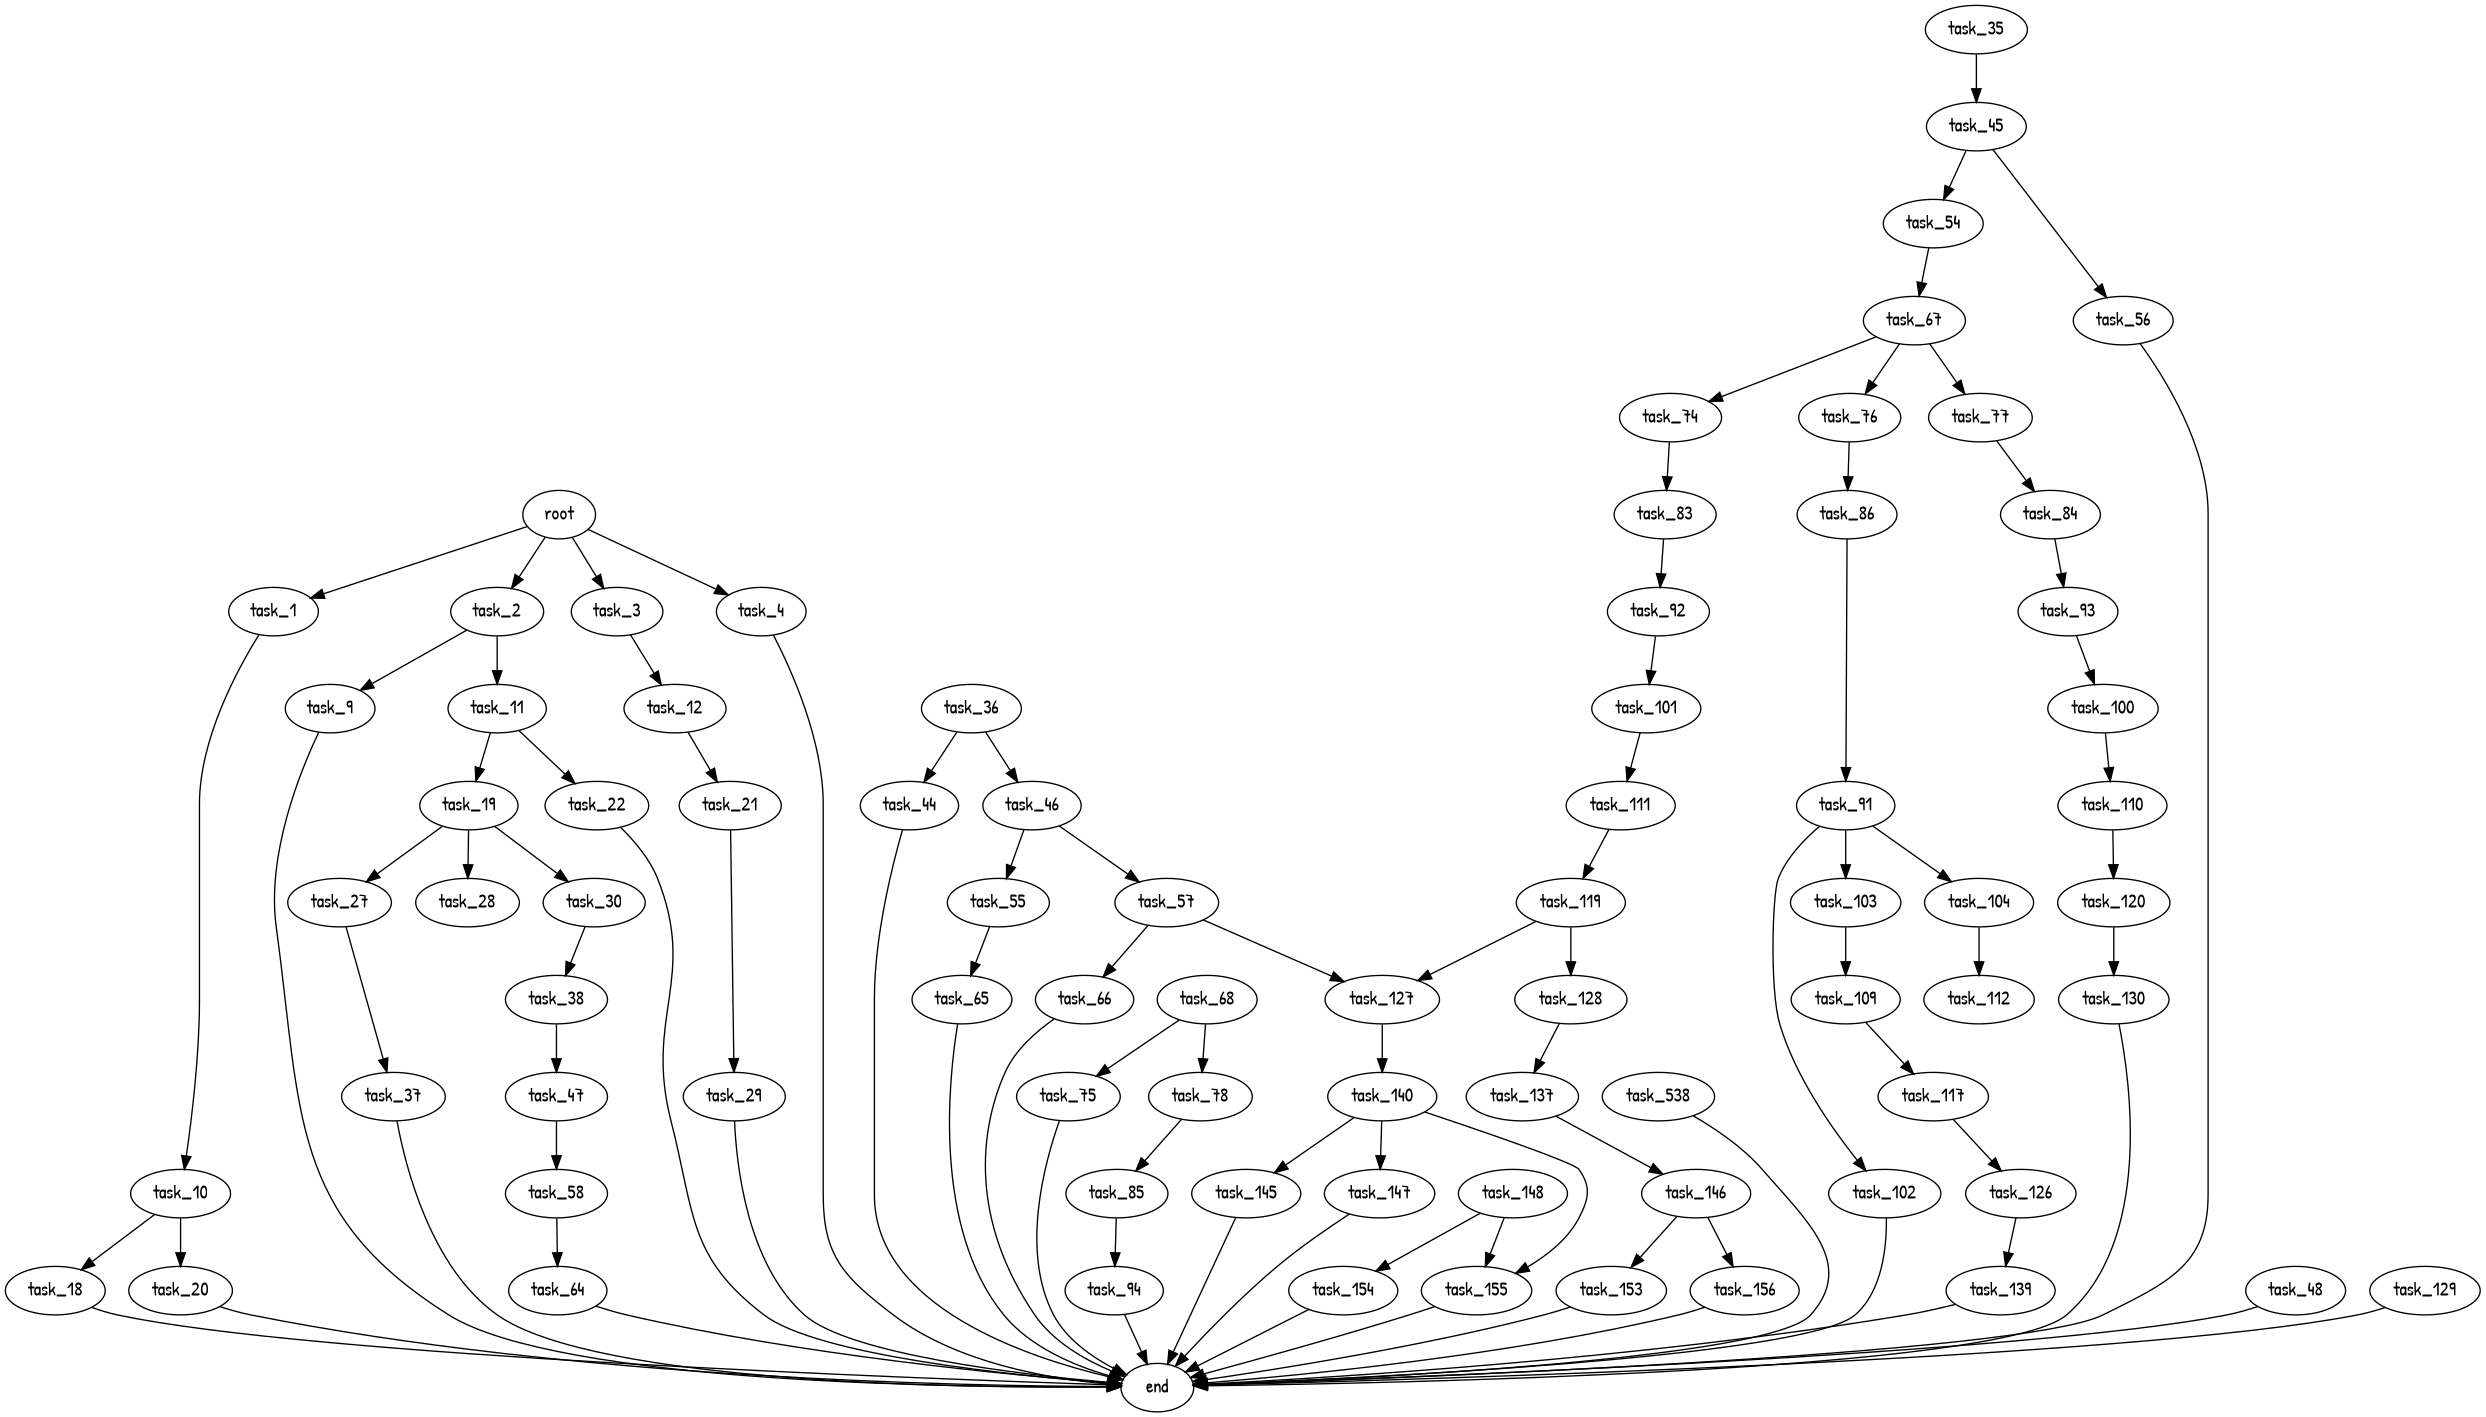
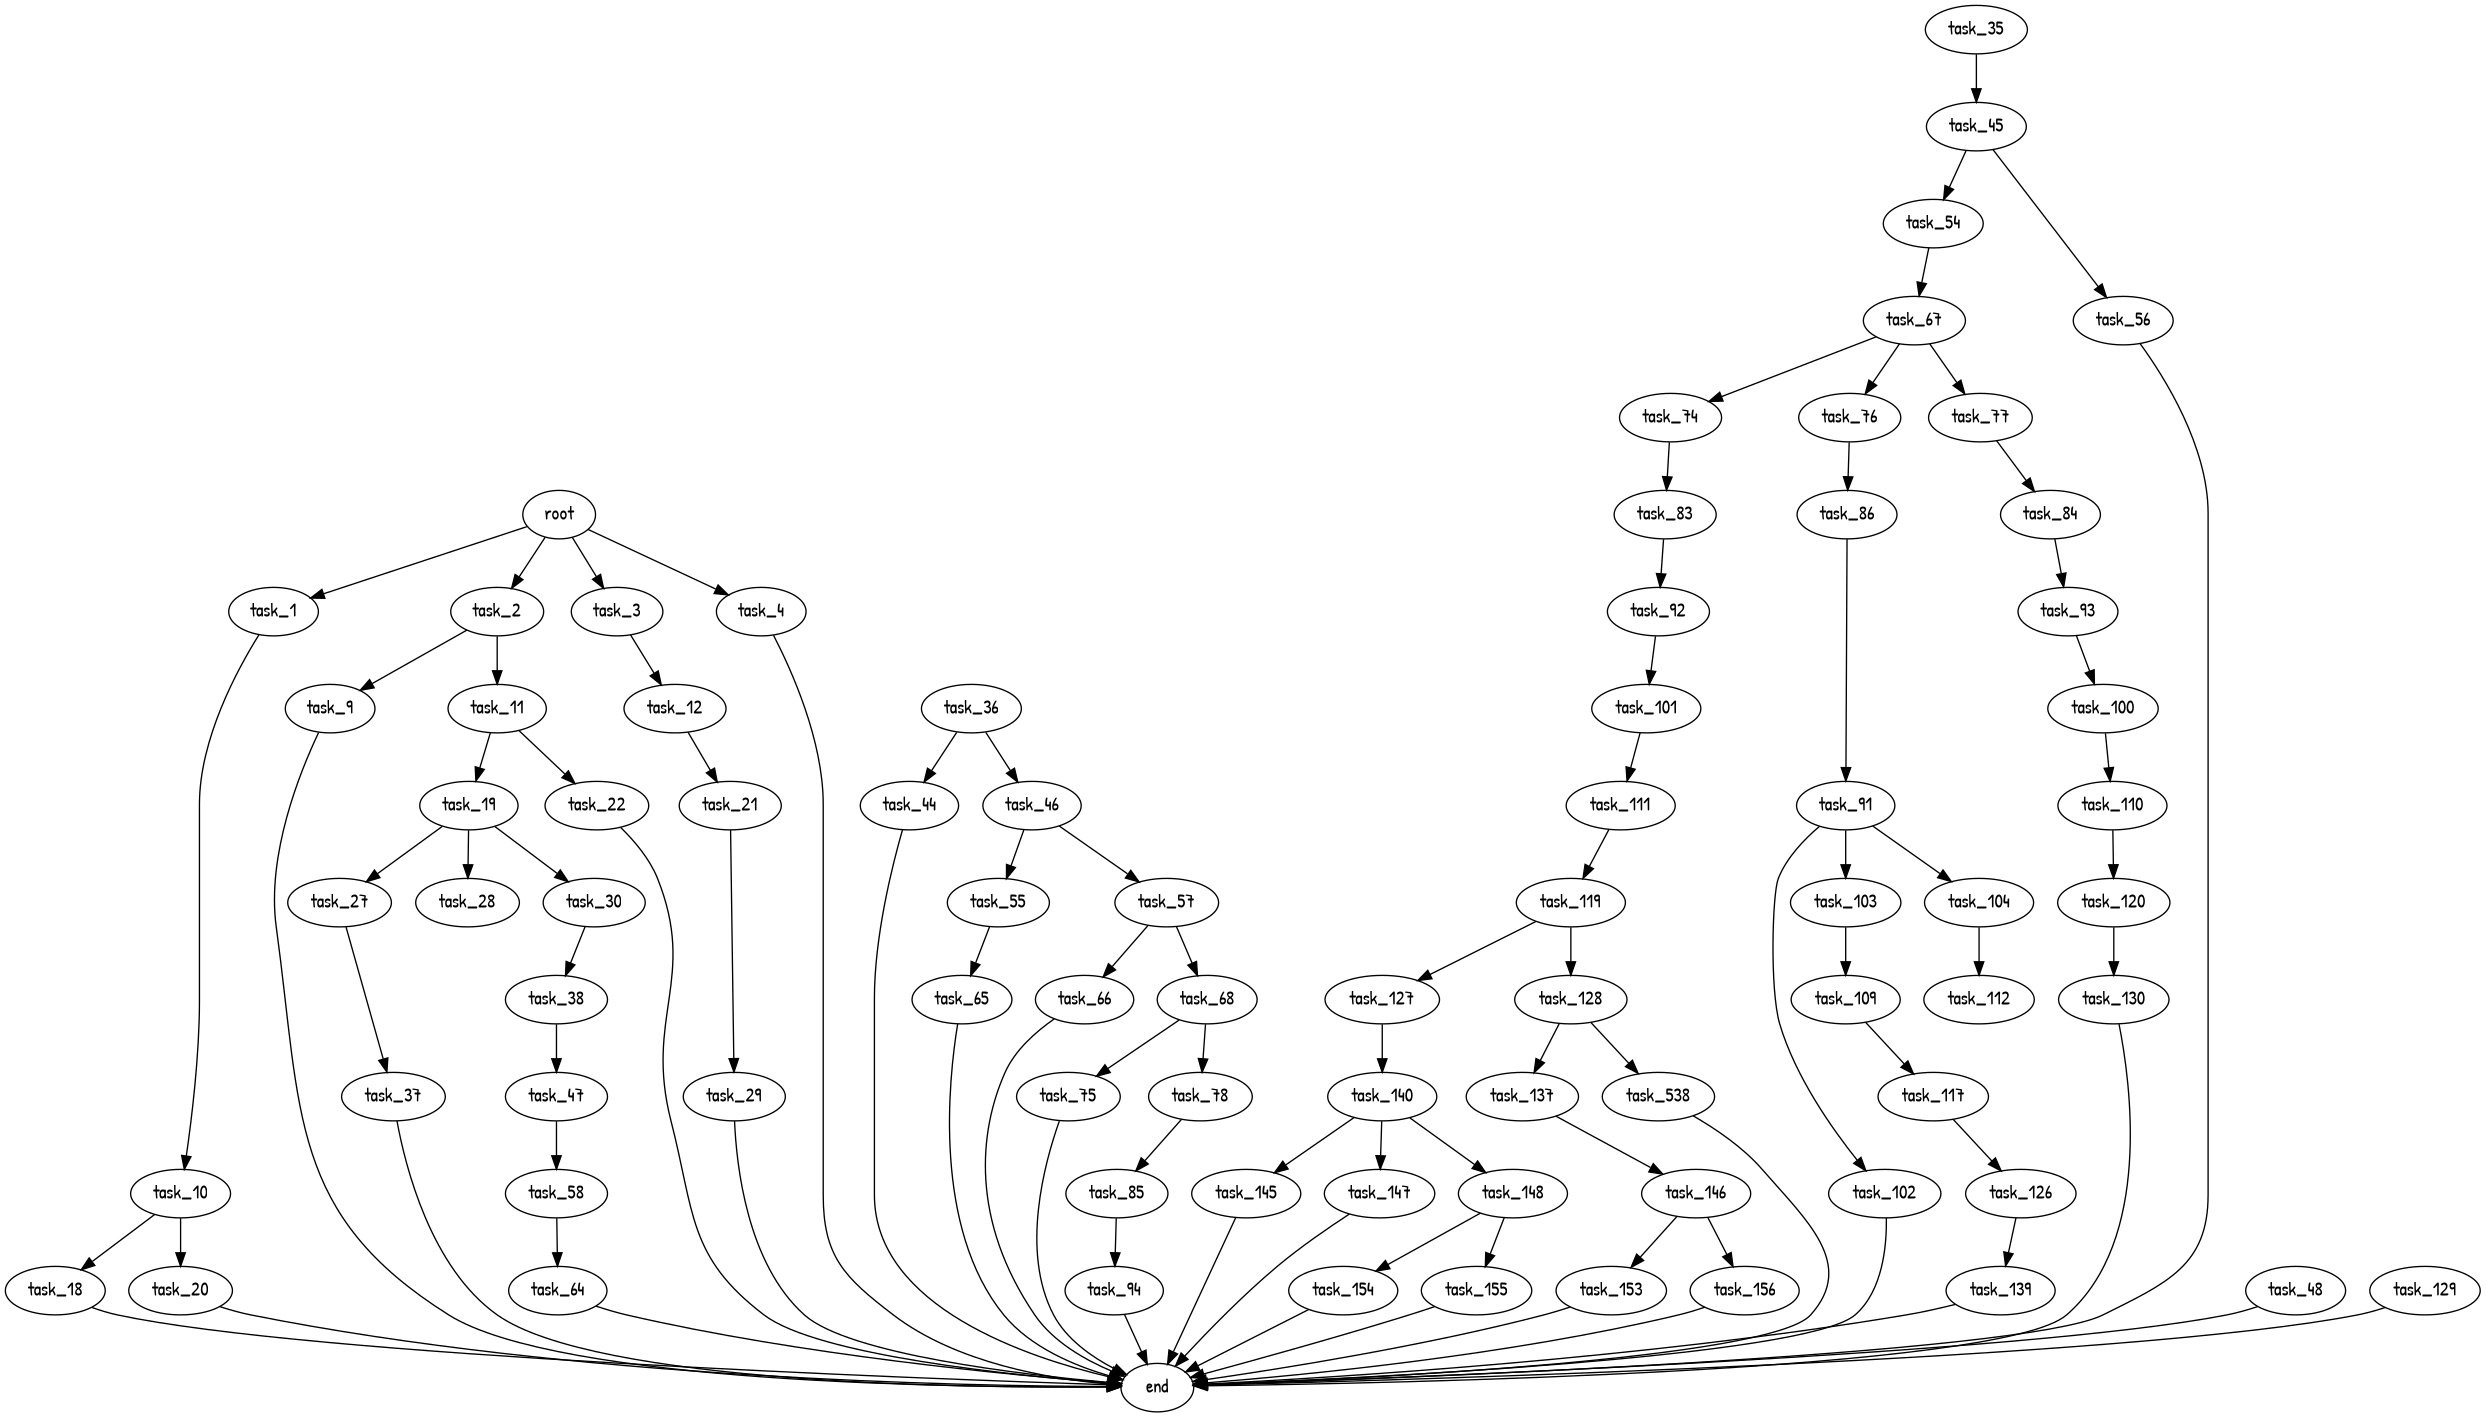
(1267, 948) -> (1184, 945)
none -> (1610, 1043)
(1561, 1160) -> (1442, 1141)
